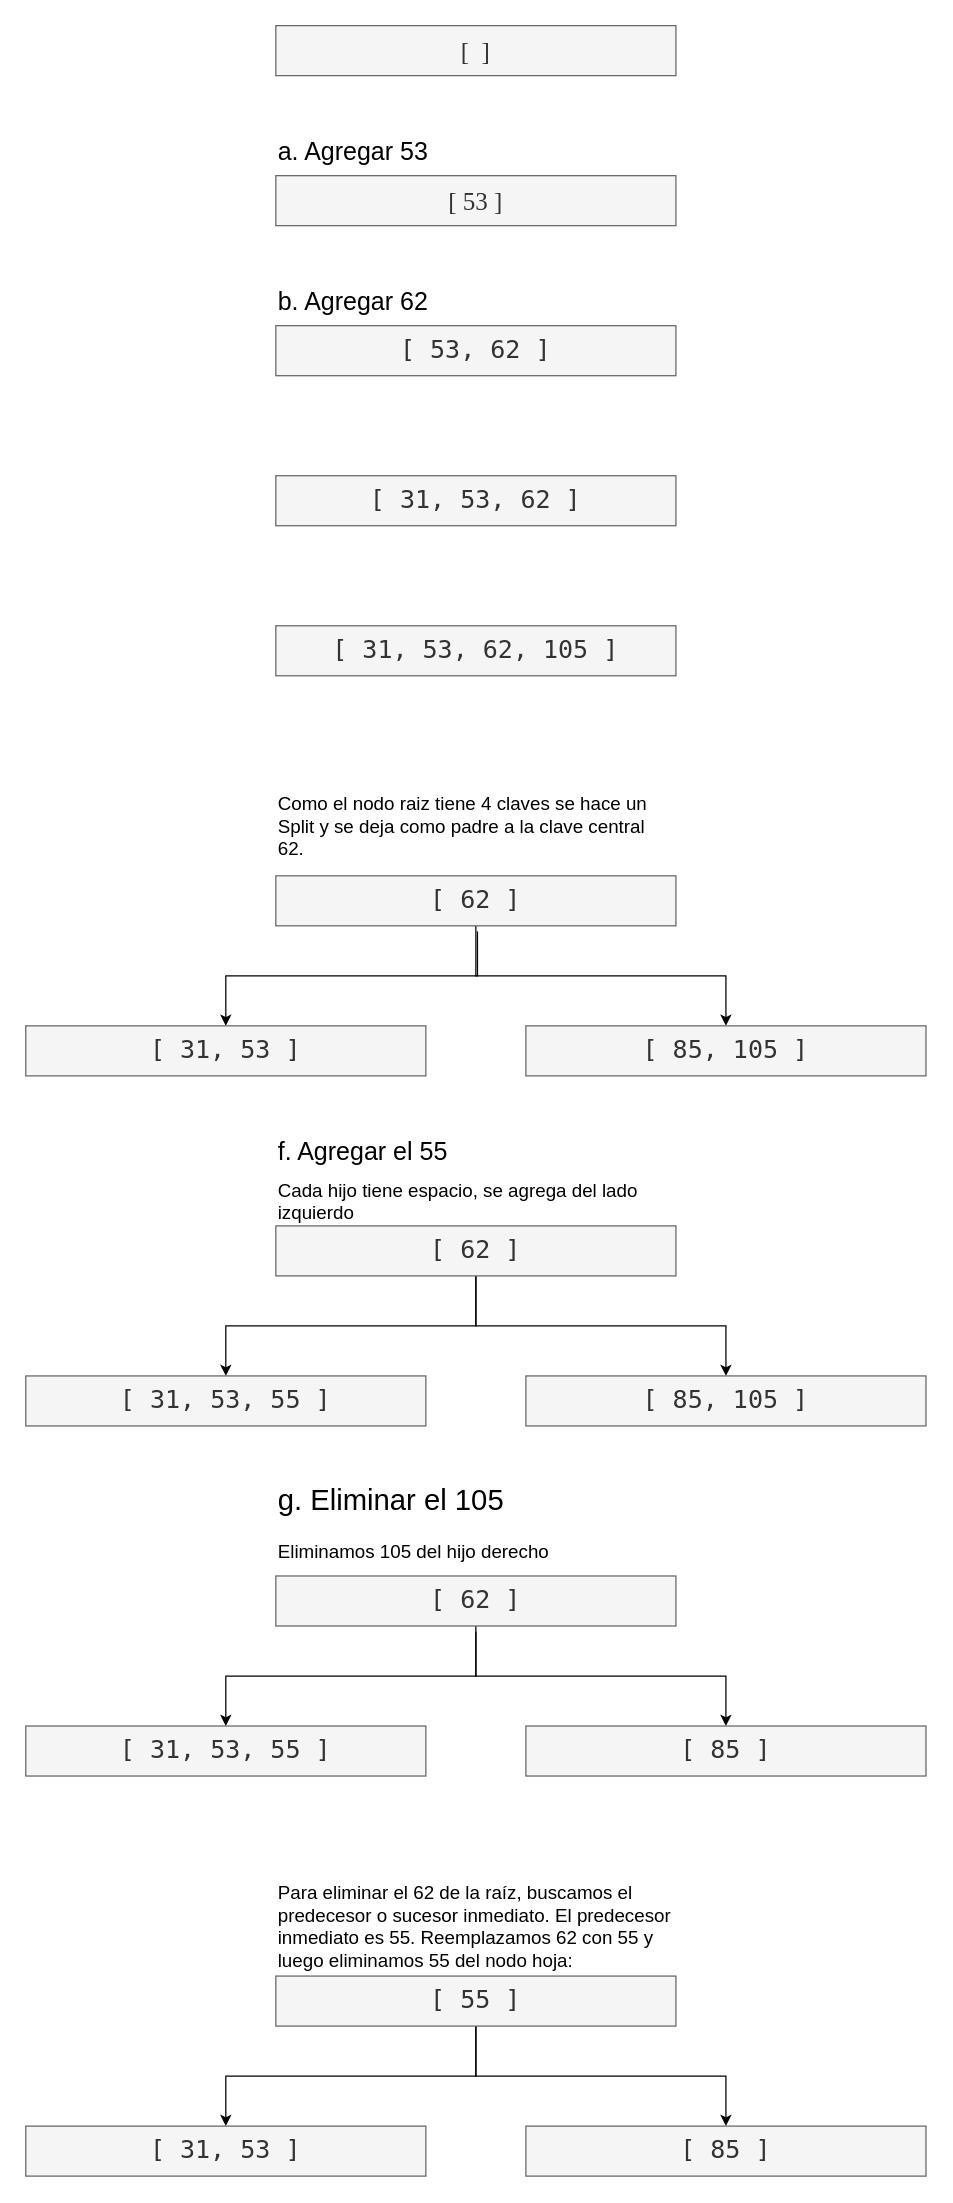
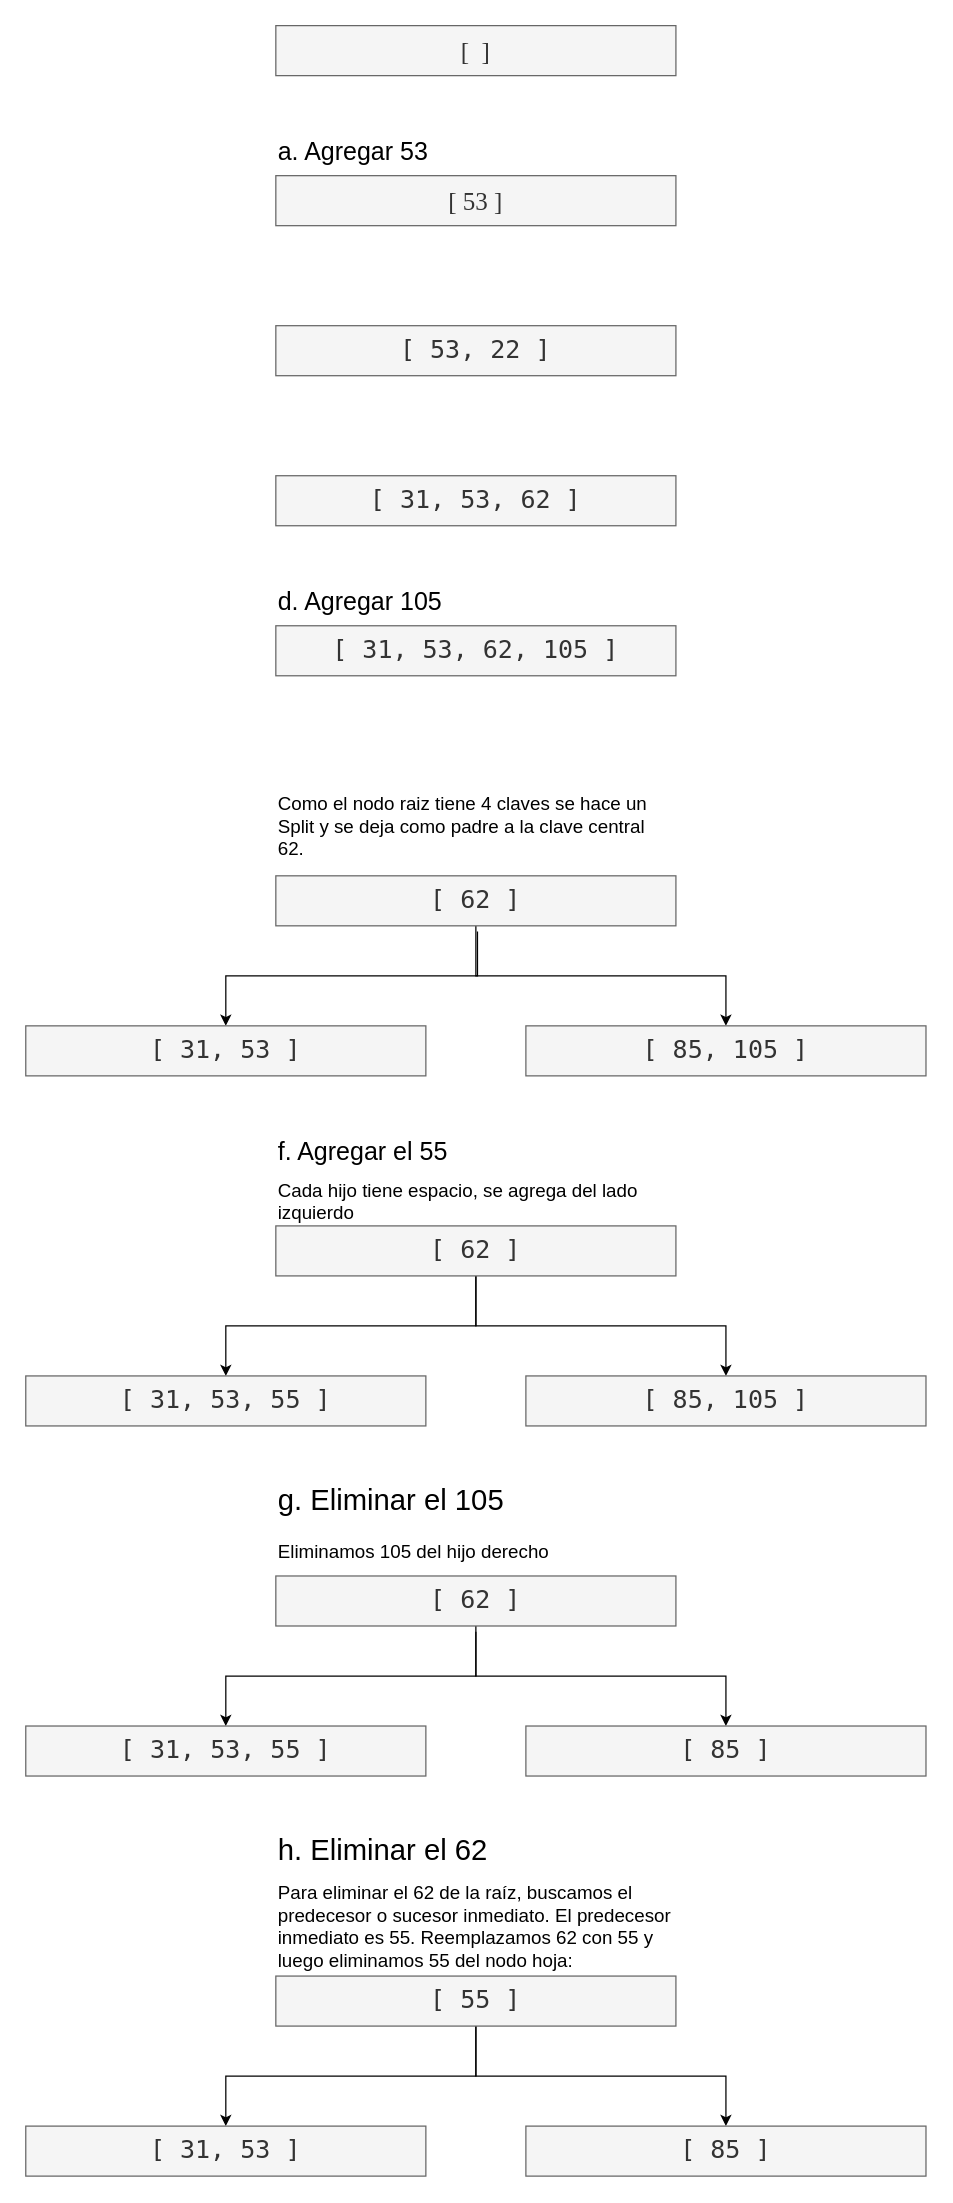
(476, 301) -> none
(476, 351) -> (476, 351)
none -> (476, 601)
none -> (476, 1851)
